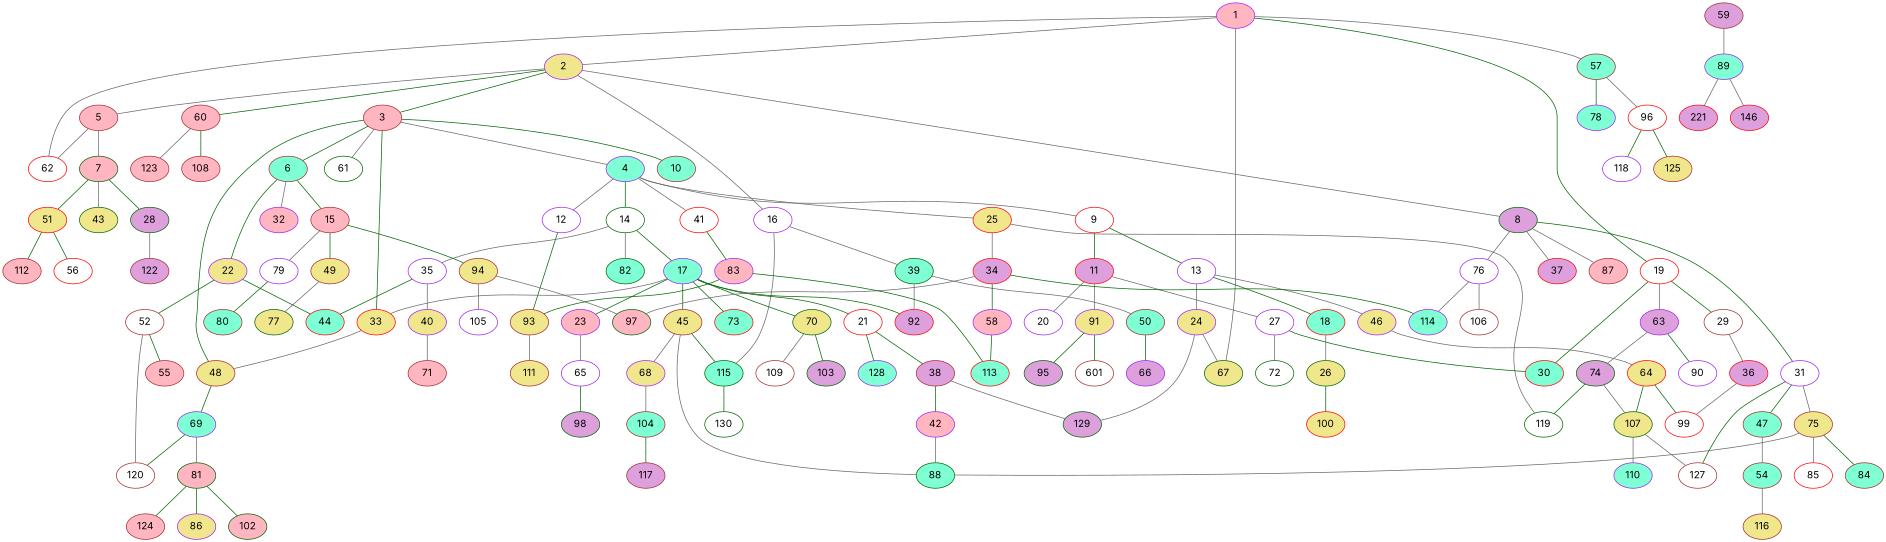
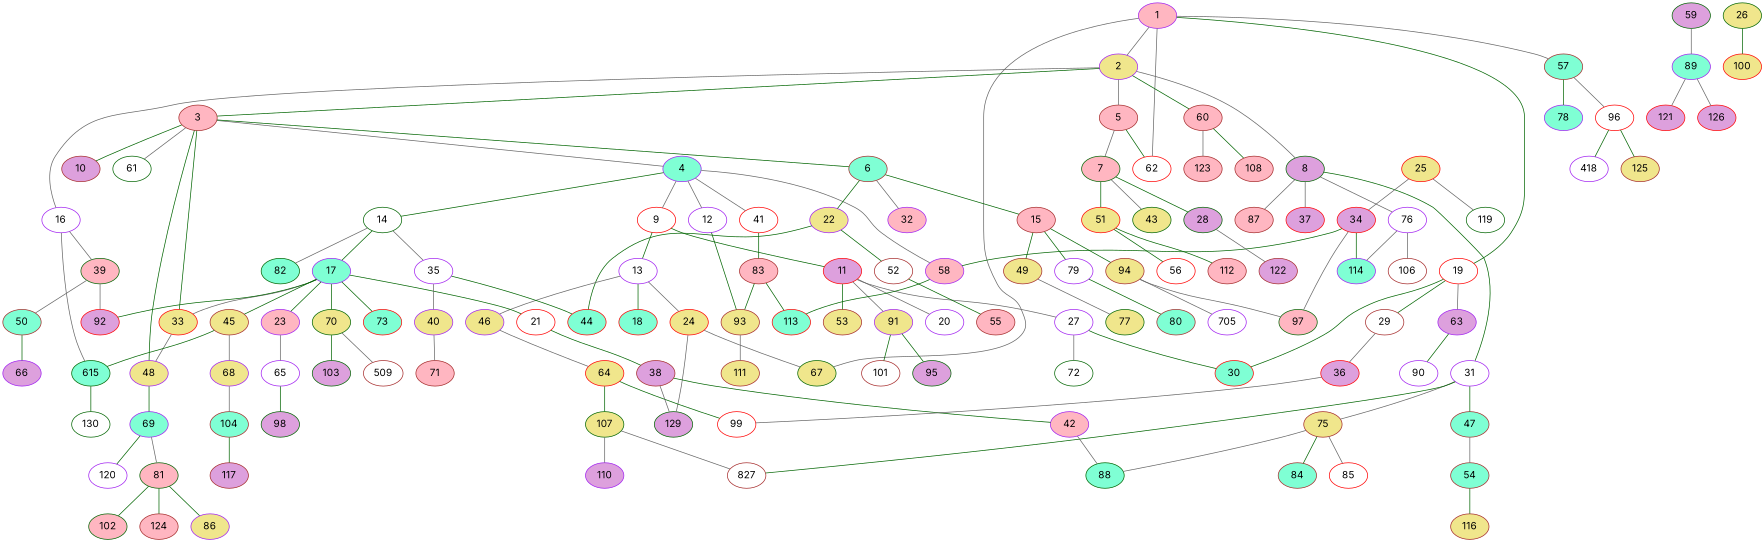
(1724, 16) -> (1691, 16)
(1698, 118) -> (1666, 118)
(1749, 118) -> (1717, 118)
(73, 143) -> (1135, 143)
(676, 169) -> (81, 169)
(1622, 169) -> (1589, 169)
(839, 207) -> (825, 195)
(305, 245) -> (1055, 246)
(734, 271) -> (759, 271)
(914, 271) -> (100, 271)
(478, 322) -> (1227, 322)
none -> (842, 322)
(1197, 322) -> (689, 322)
(1326, 348) -> none
(216, 373) -> (149, 373)
(724, 373) -> (91, 373)
(775, 373) -> (383, 373)
(877, 373) -> none
(1094, 373) -> (881, 373)
(1595, 373) -> none
(137, 399) -> none
(752, 459) -> none
(136, 476) -> (108, 476)
(1633, 476) -> (605, 476)
(1698, 476) -> (747, 476)
(1762, 501) -> (1470, 501)
